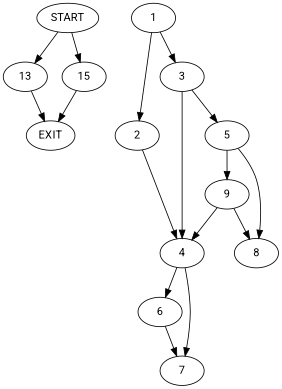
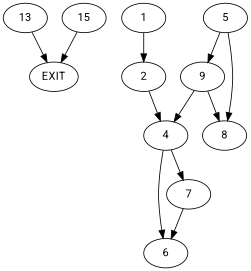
(68, 18) -> none
(182, 77) -> none
(170, 337) -> (179, 220)
